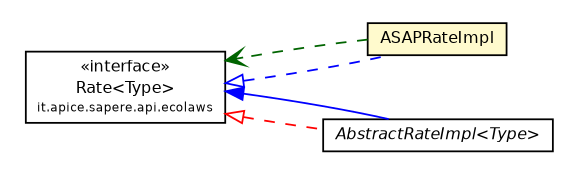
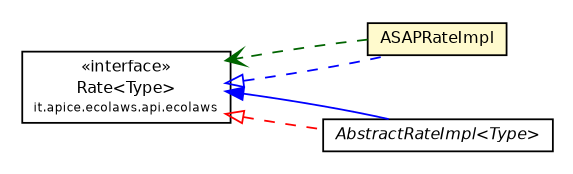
(126, 108) -> (126, 108)
